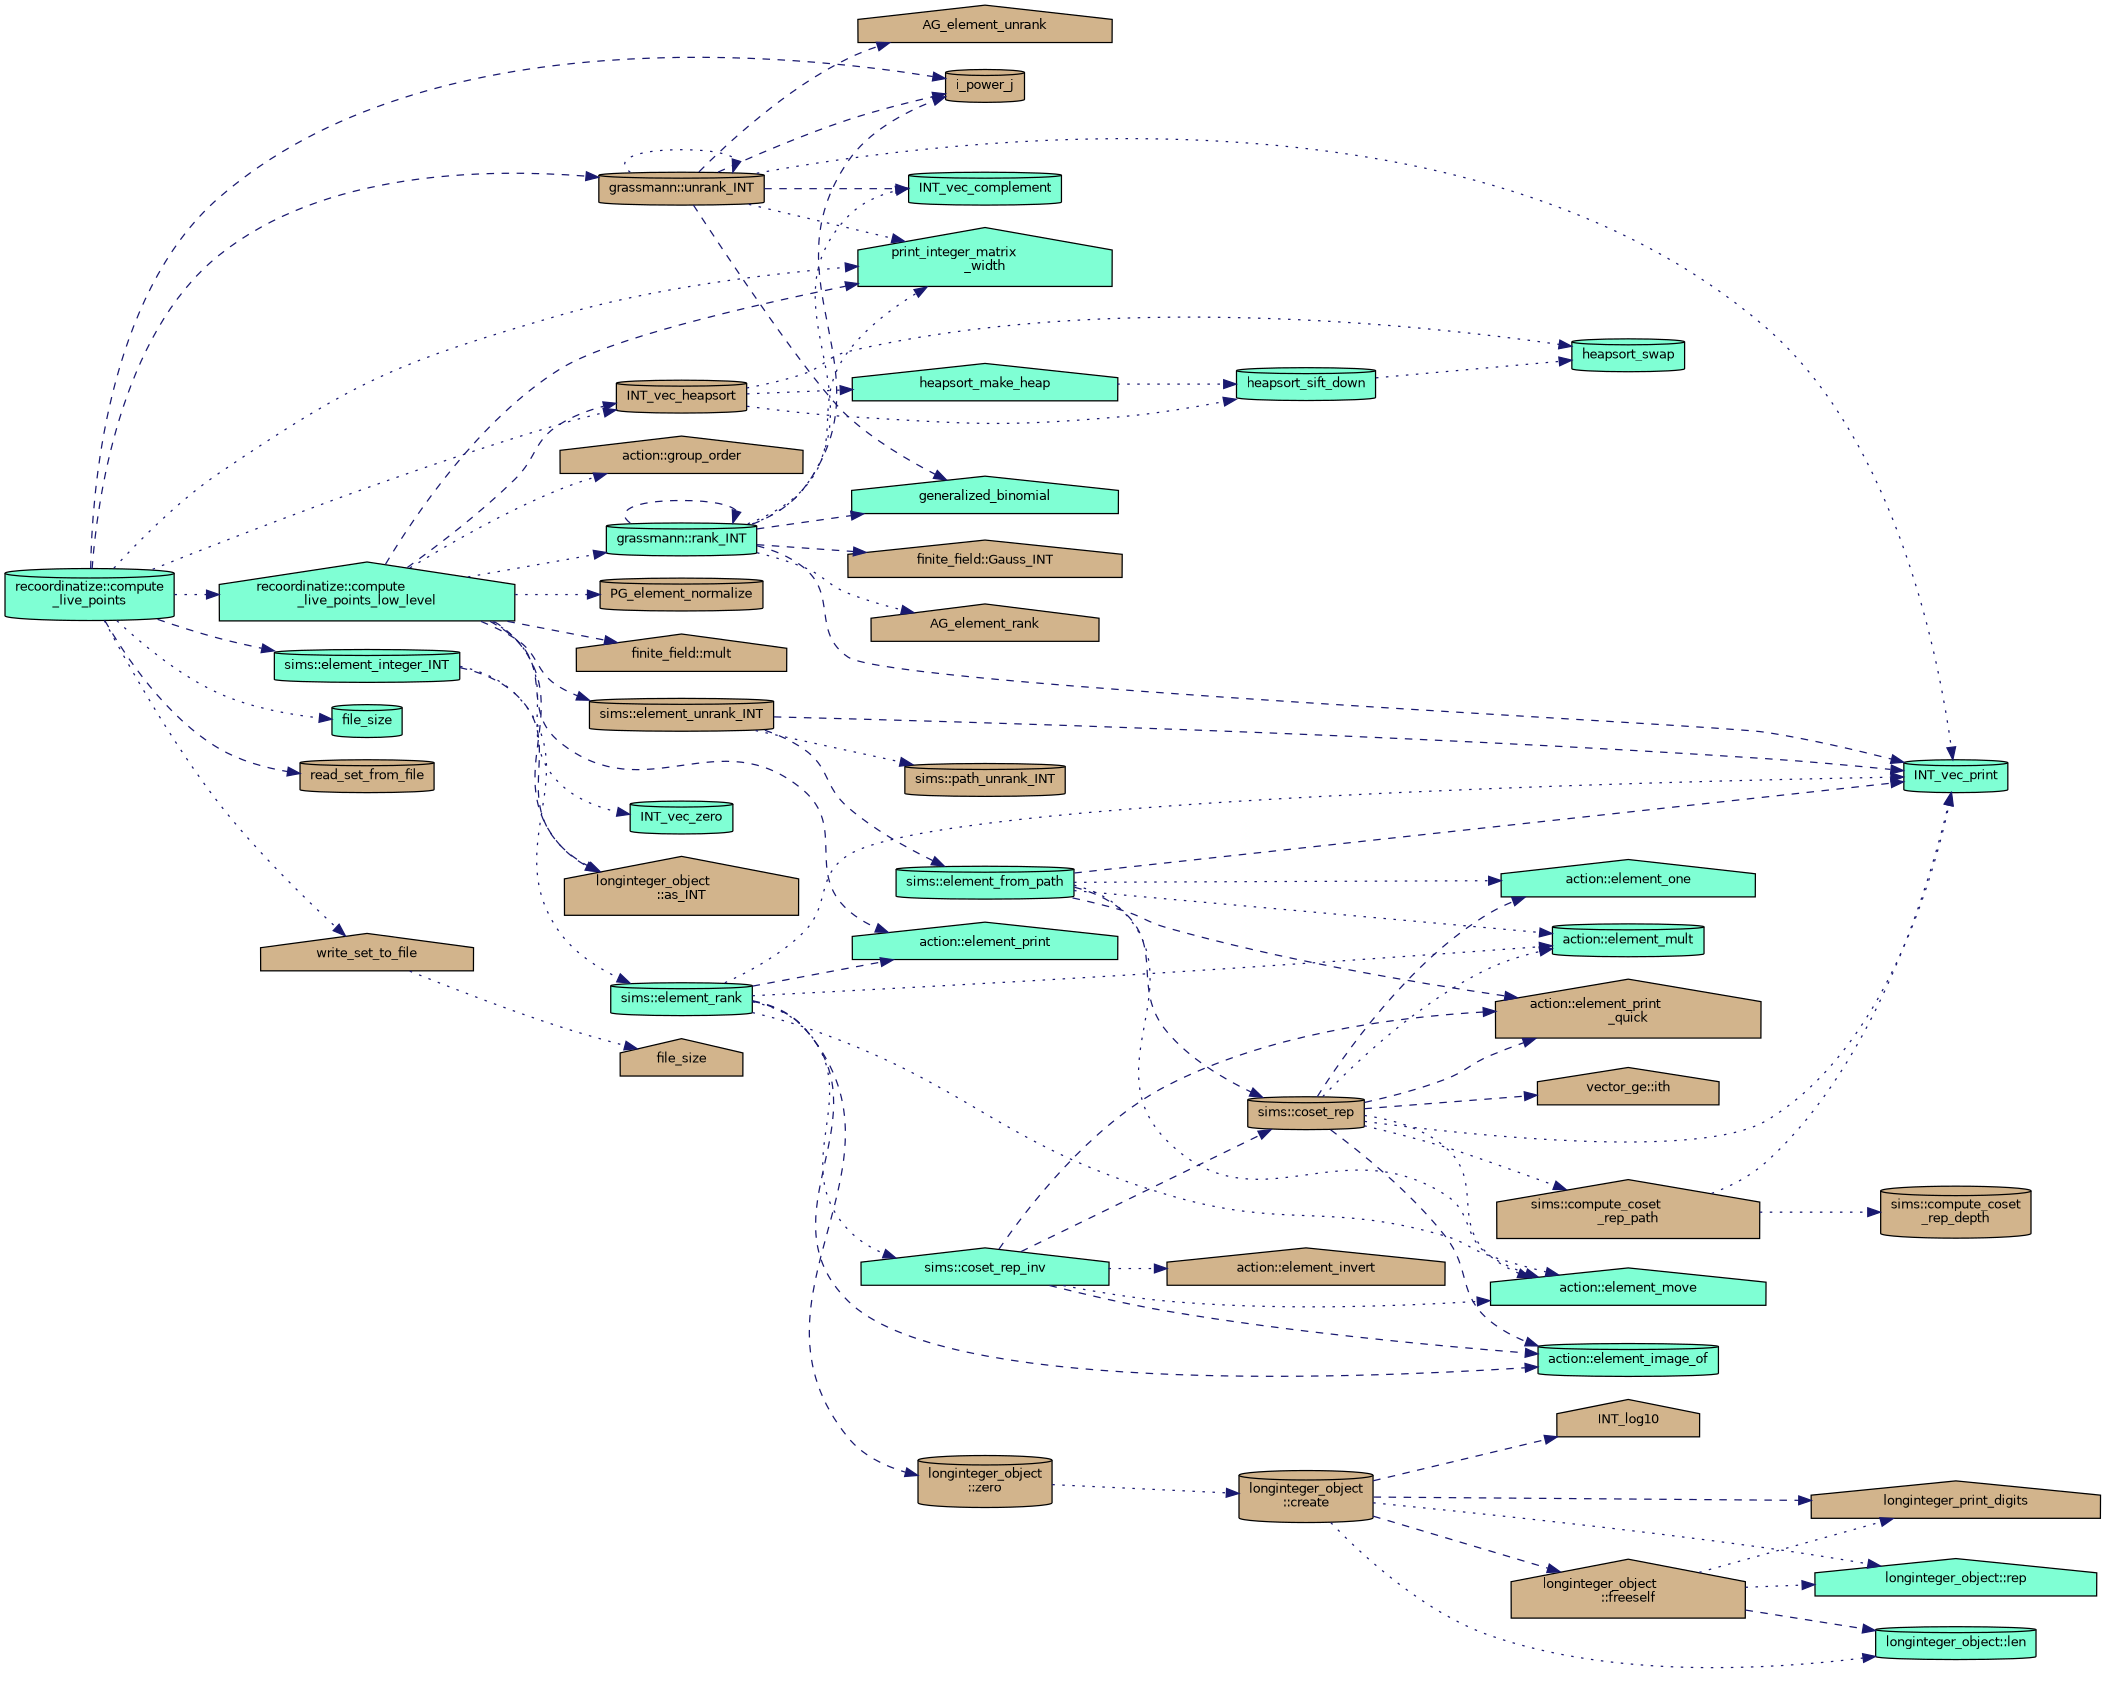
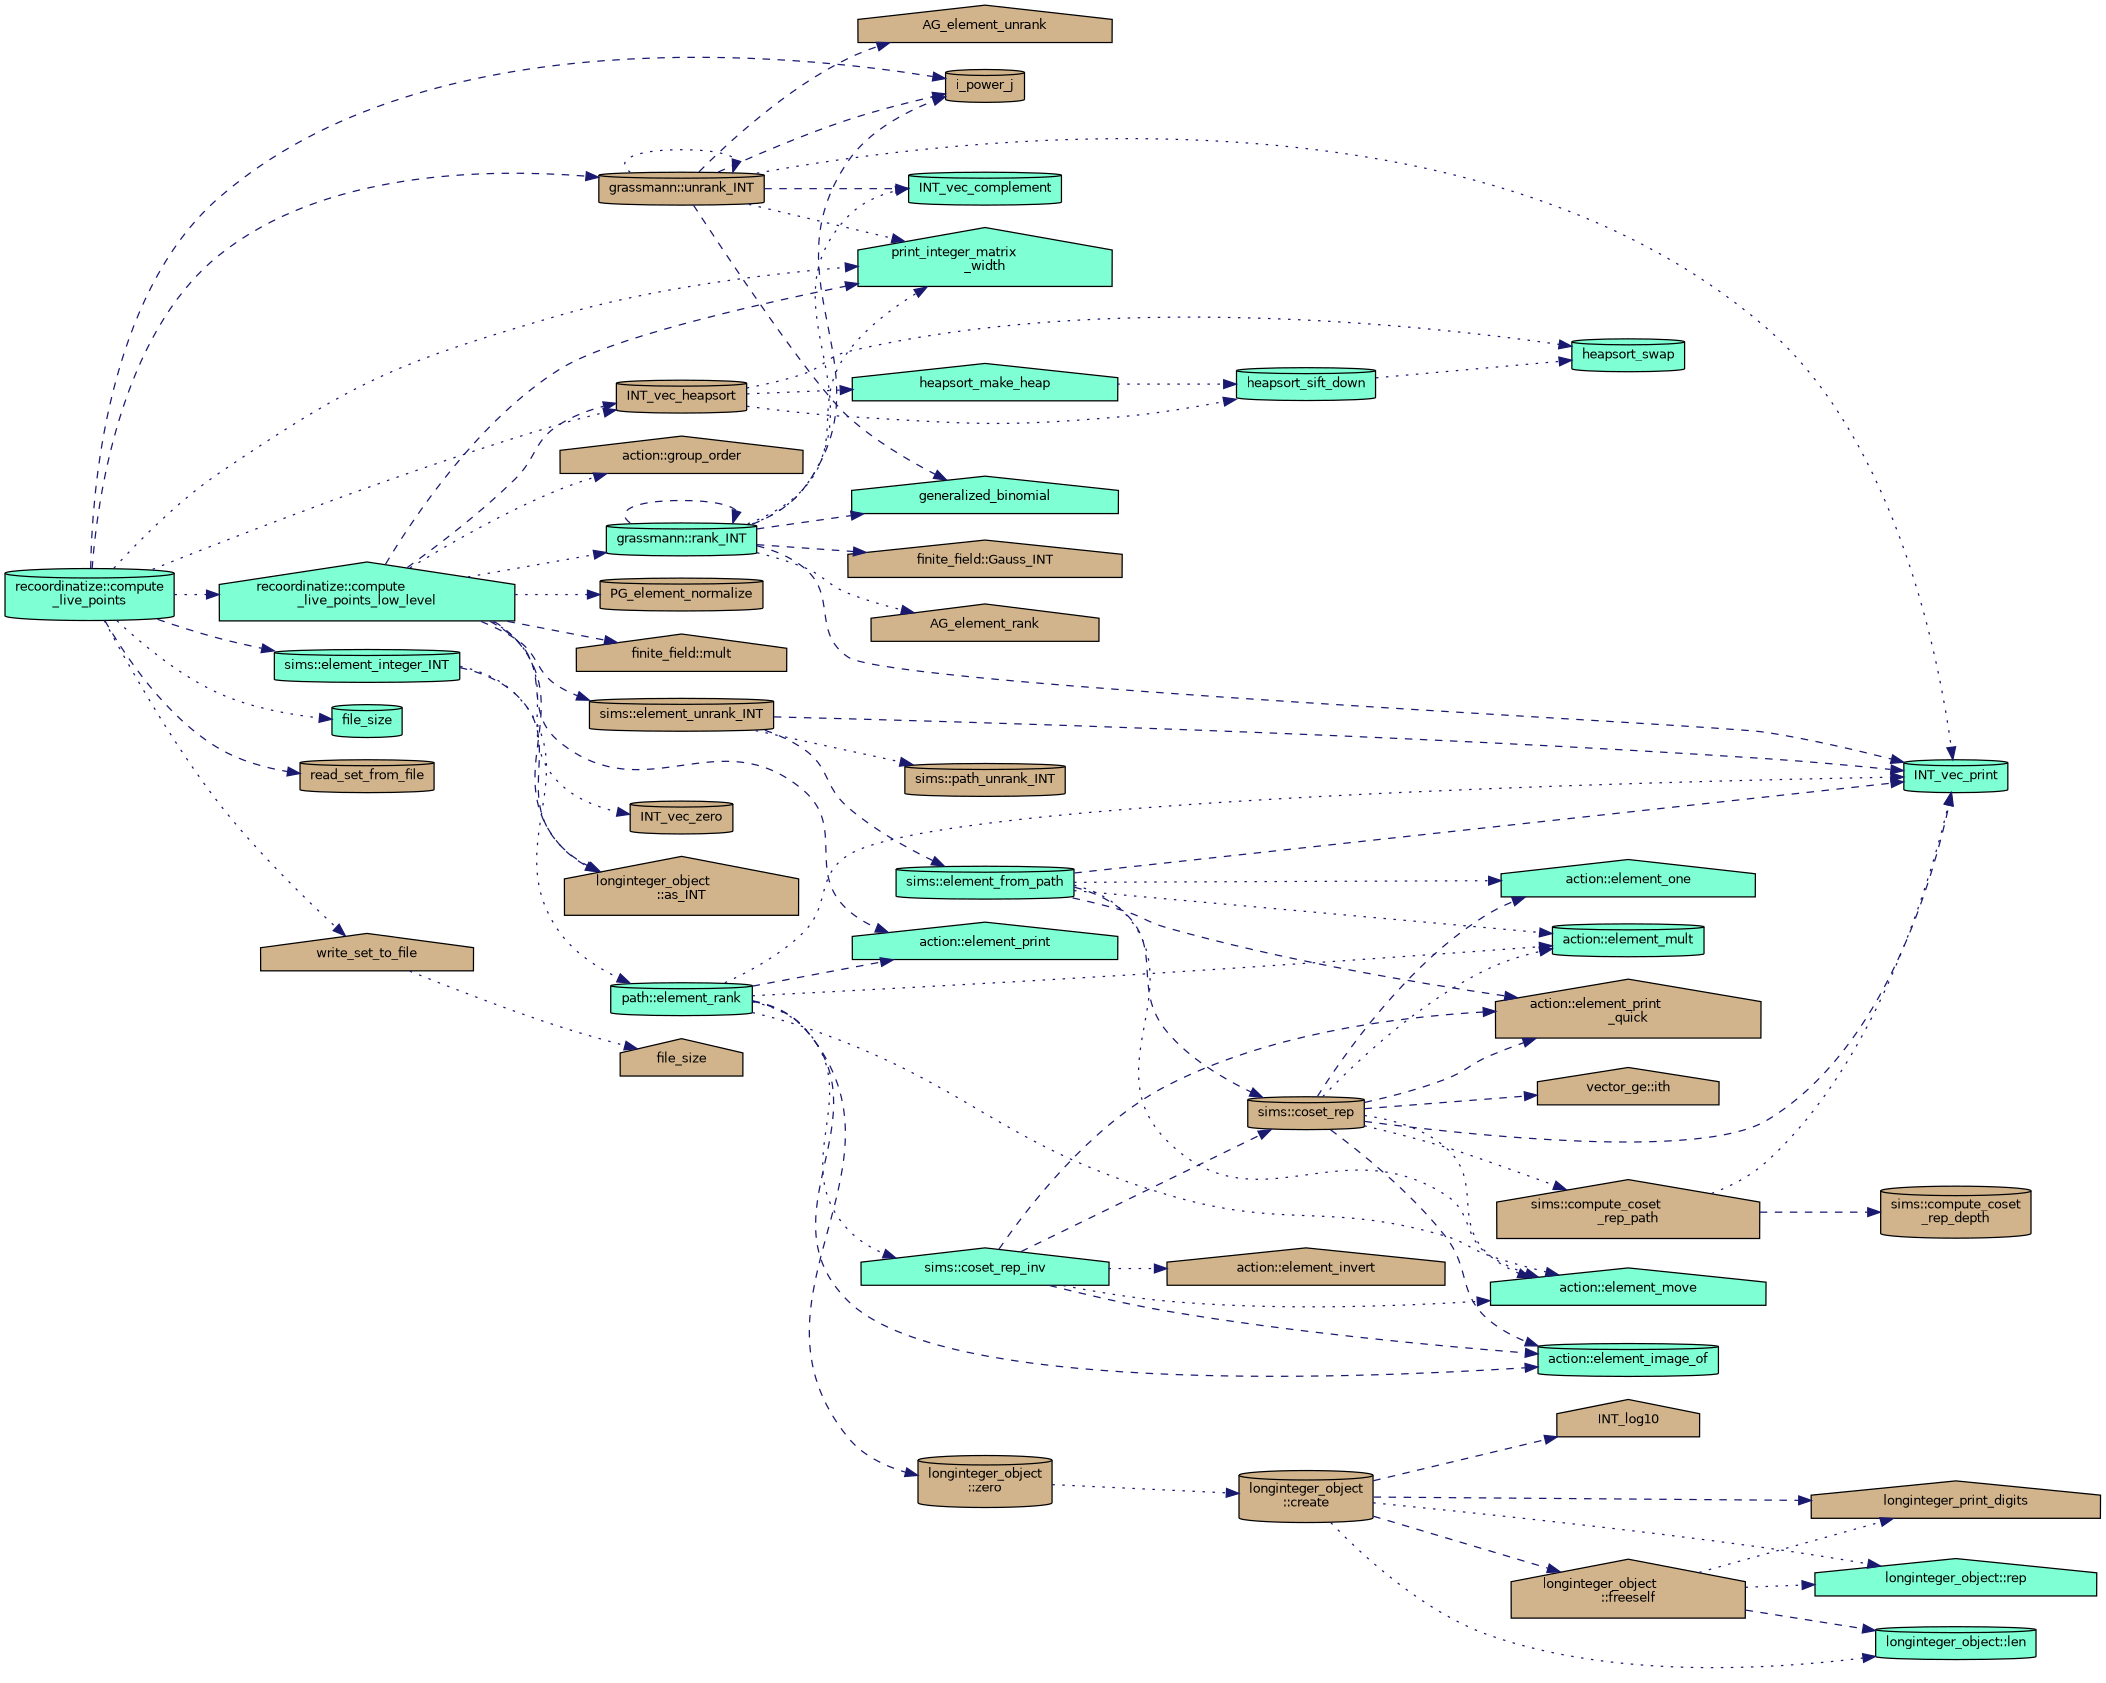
(682, 818) -> (682, 818)
(682, 999) -> (682, 999)
(1751, 1126) -> (1751, 1126)
(1814, 1212) -> (1814, 1212)
